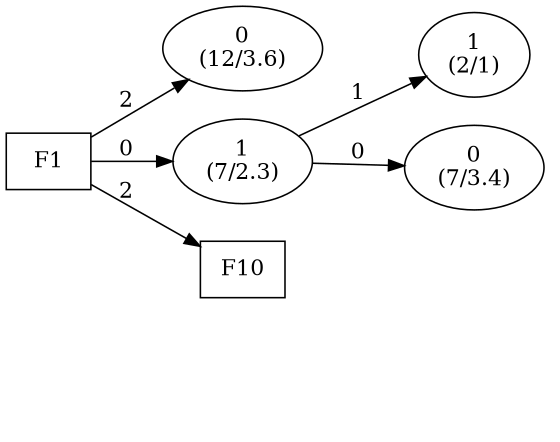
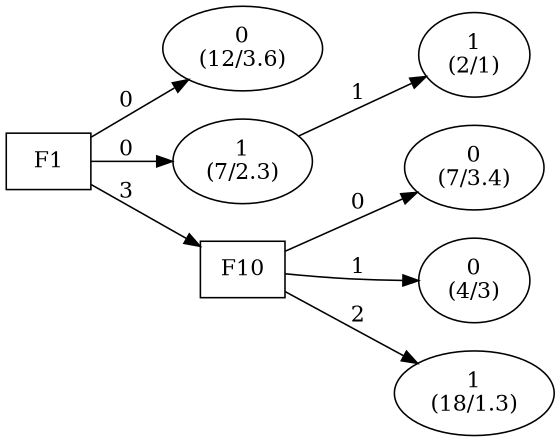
(127, 101) -> (127, 101)
(351, 164) -> (344, 225)
(127, 192) -> (127, 192)
none -> (474, 280)
none -> (474, 393)
